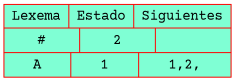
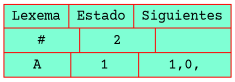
(185, 64) -> (185, 64)
